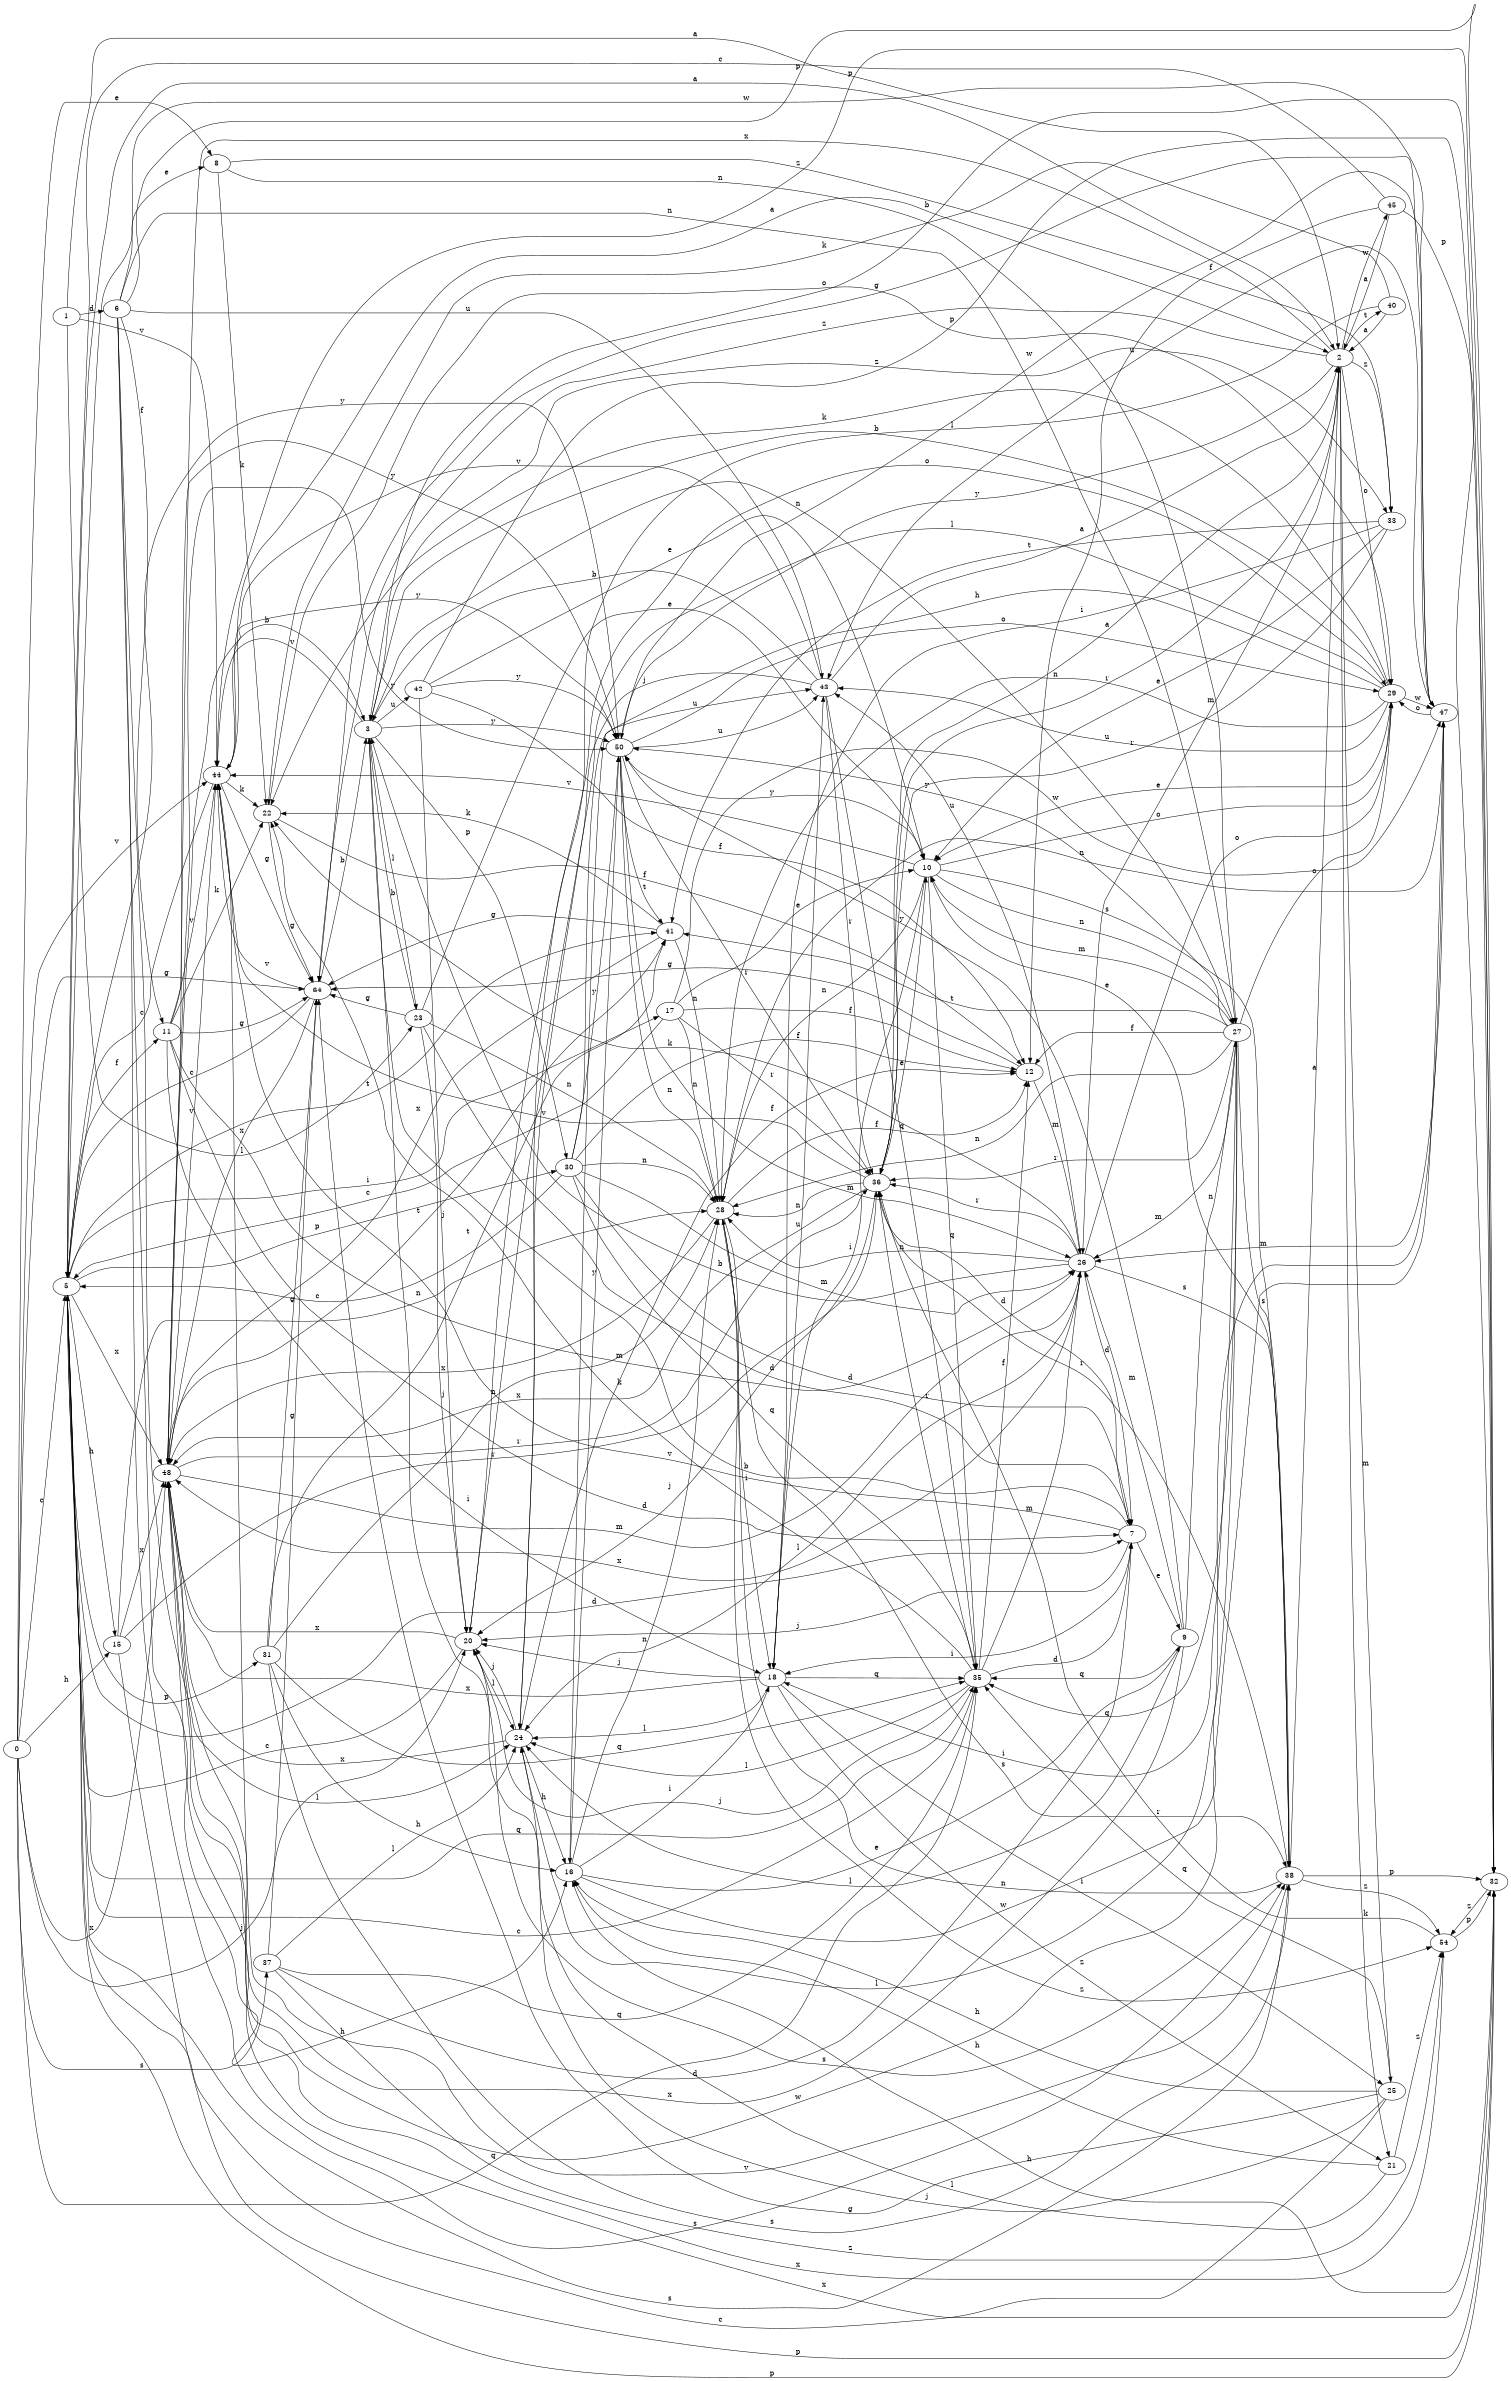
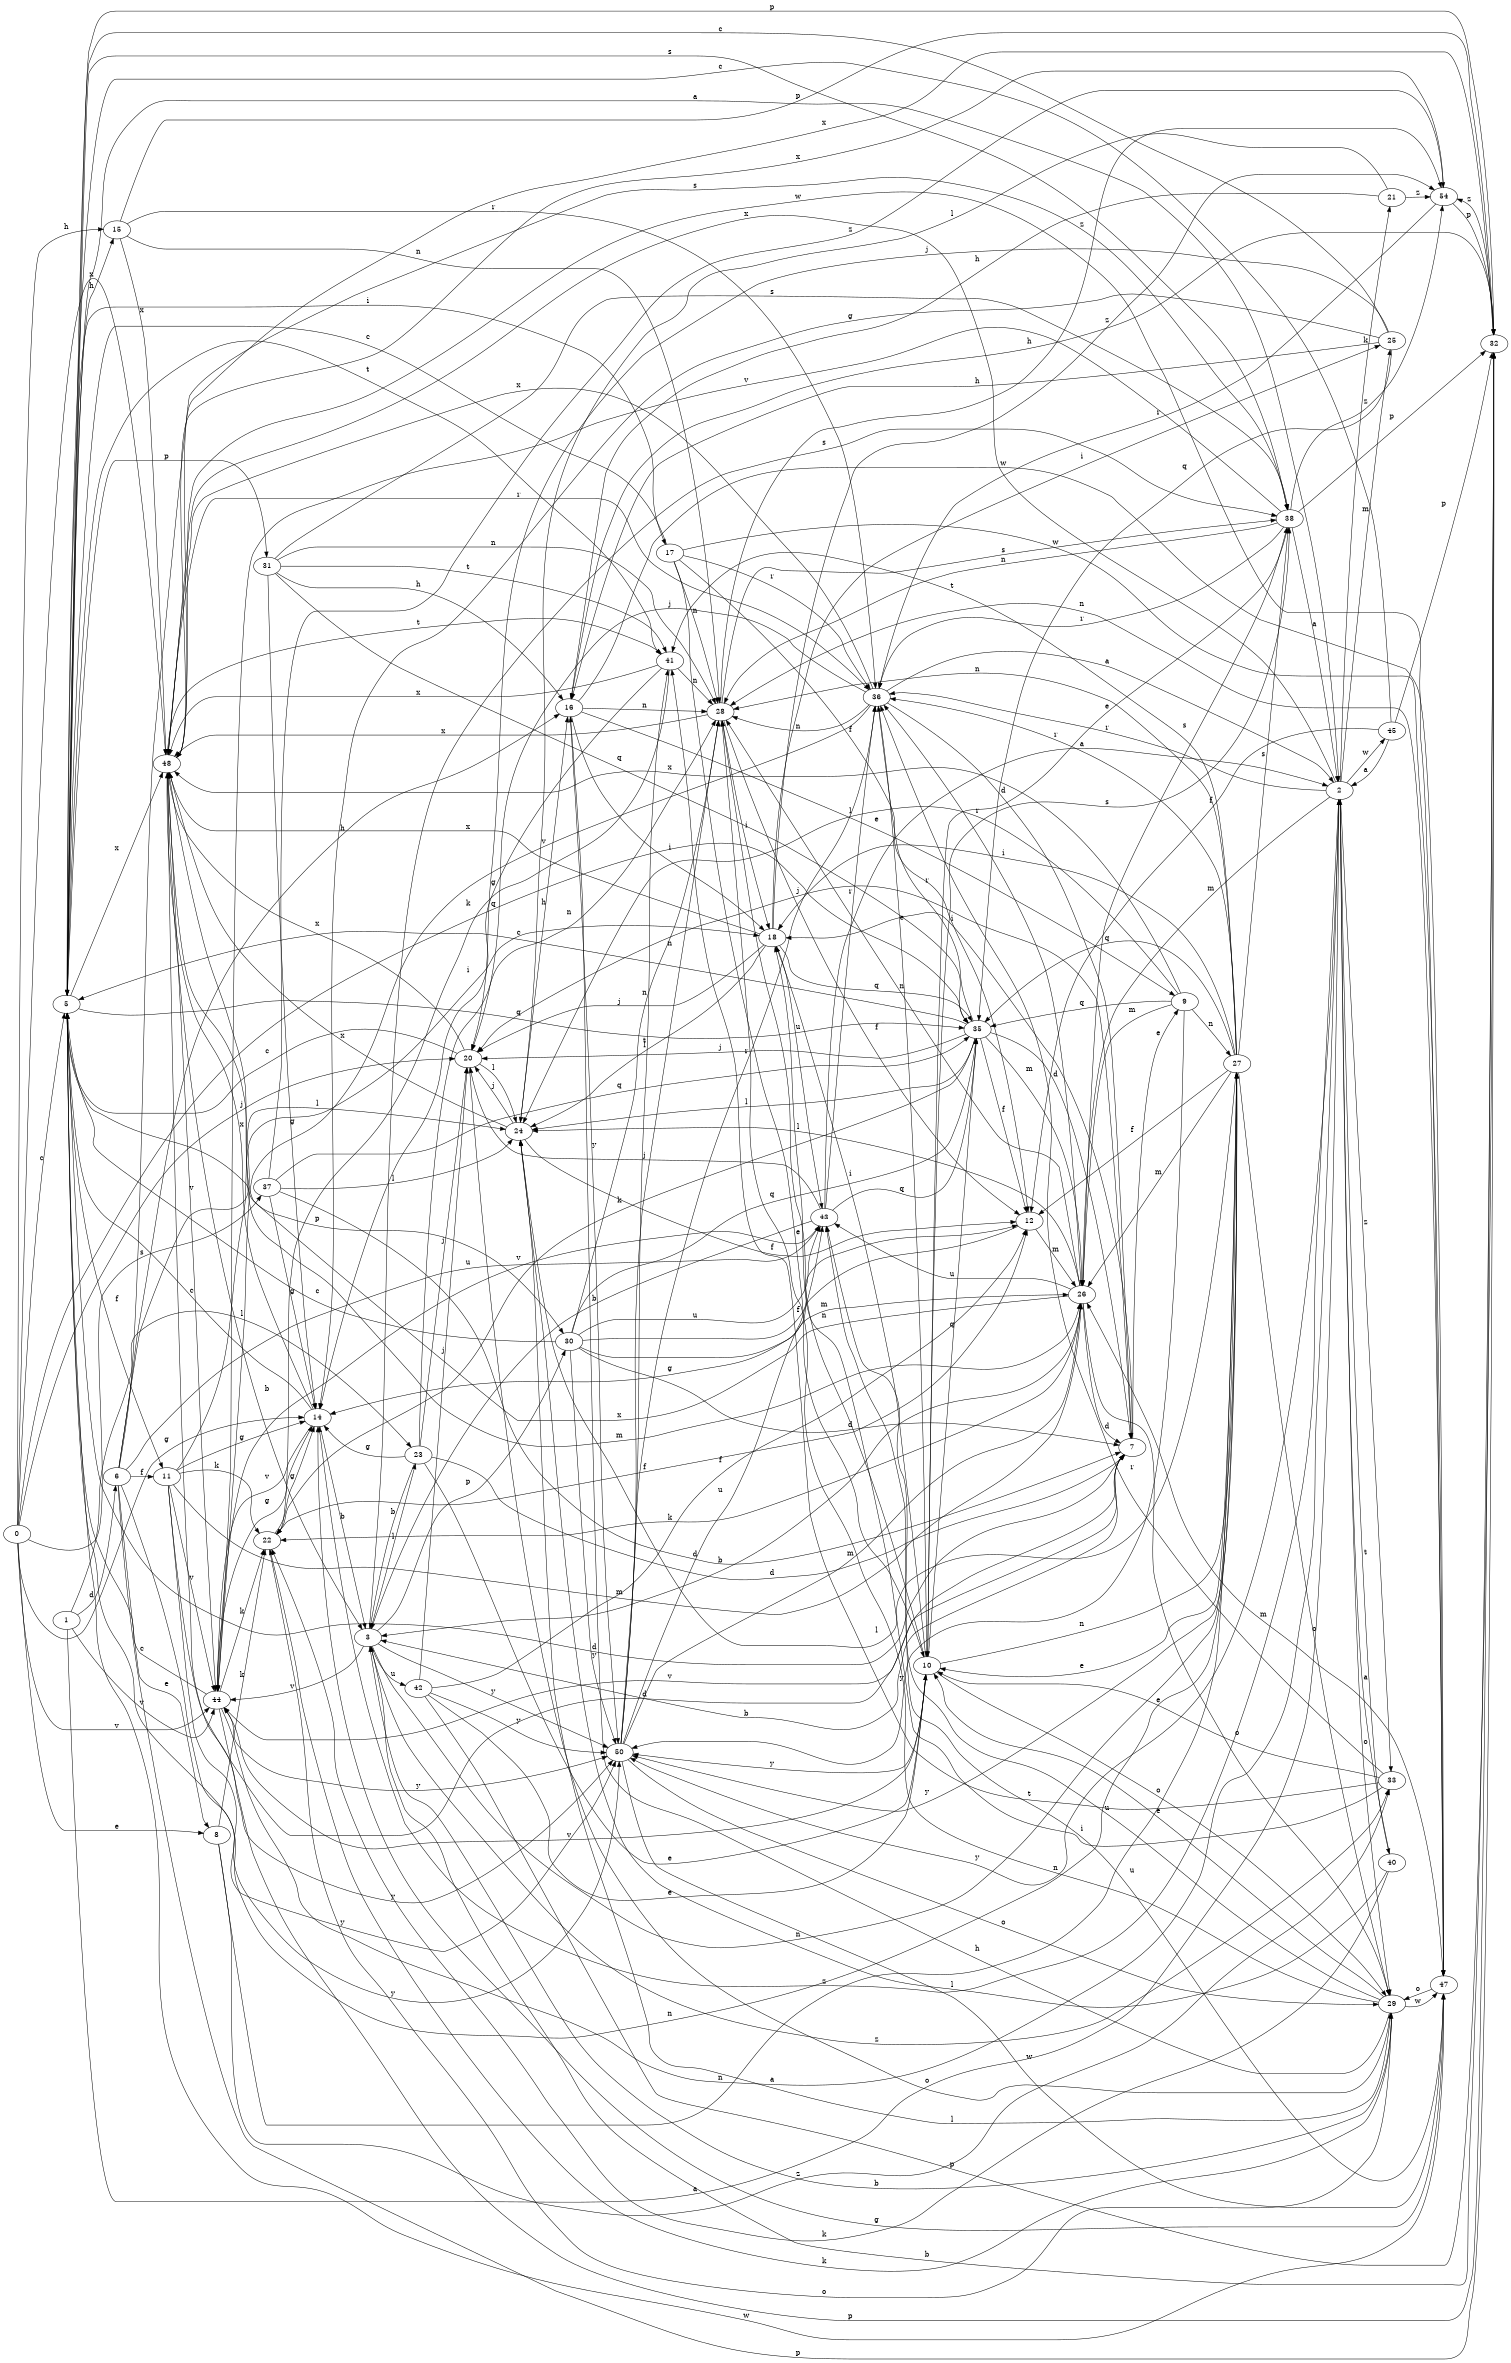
(1082, 949) -> (1082, 1666)
(318, 991) -> (318, 1418)
(1051, 1953) -> (959, 435)
